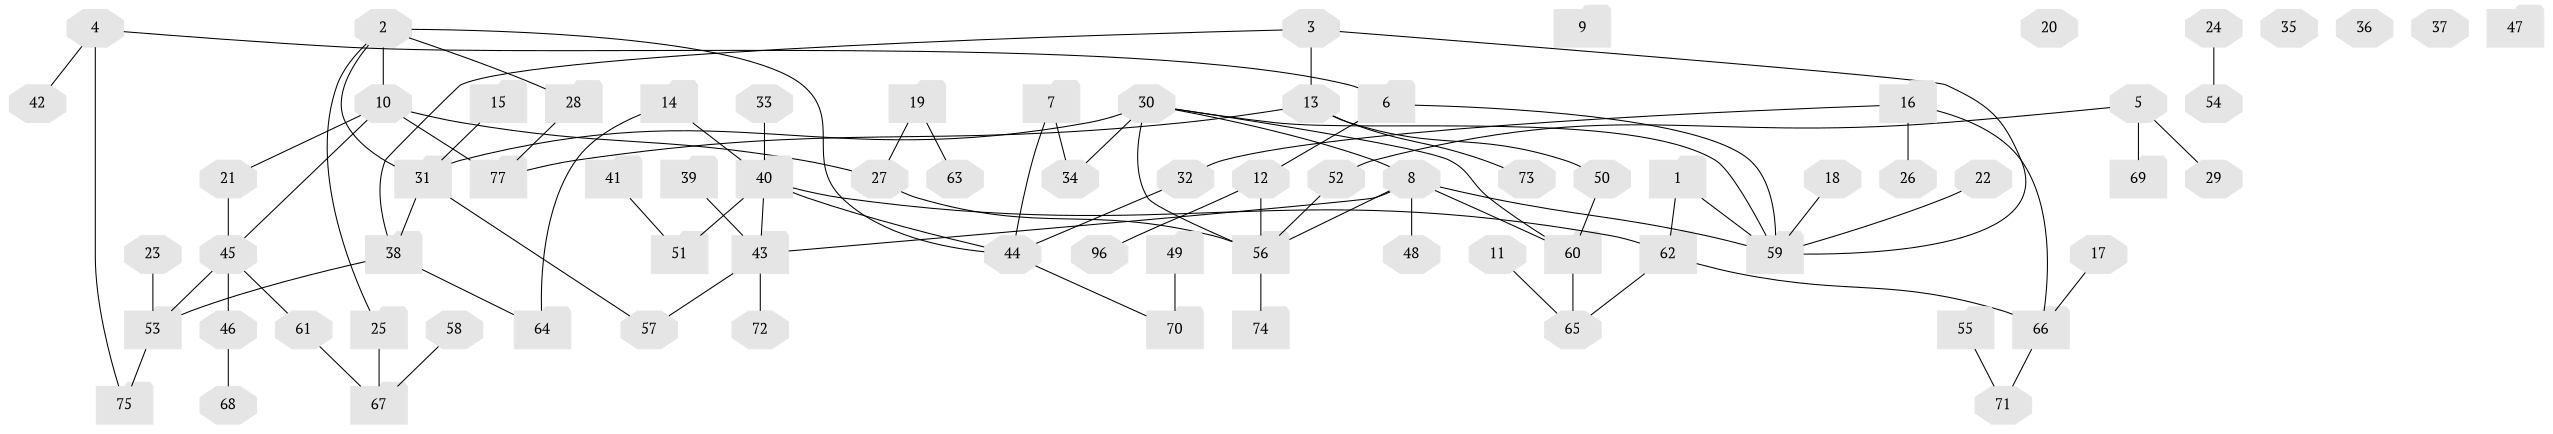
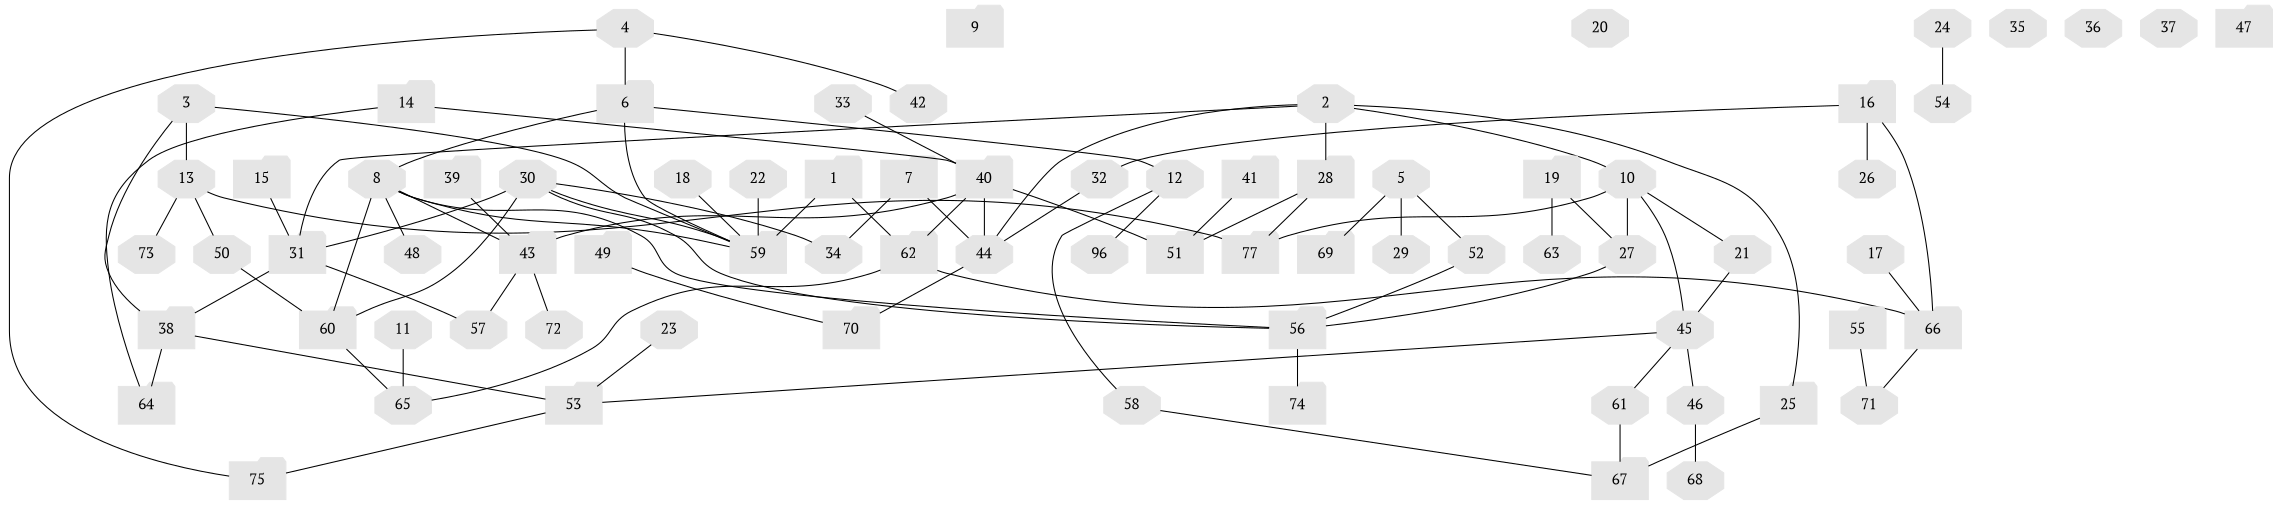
(1284, 134) -> (497, 135)
none -> (1251, 217)
(1261, 218) -> (1053, 271)
